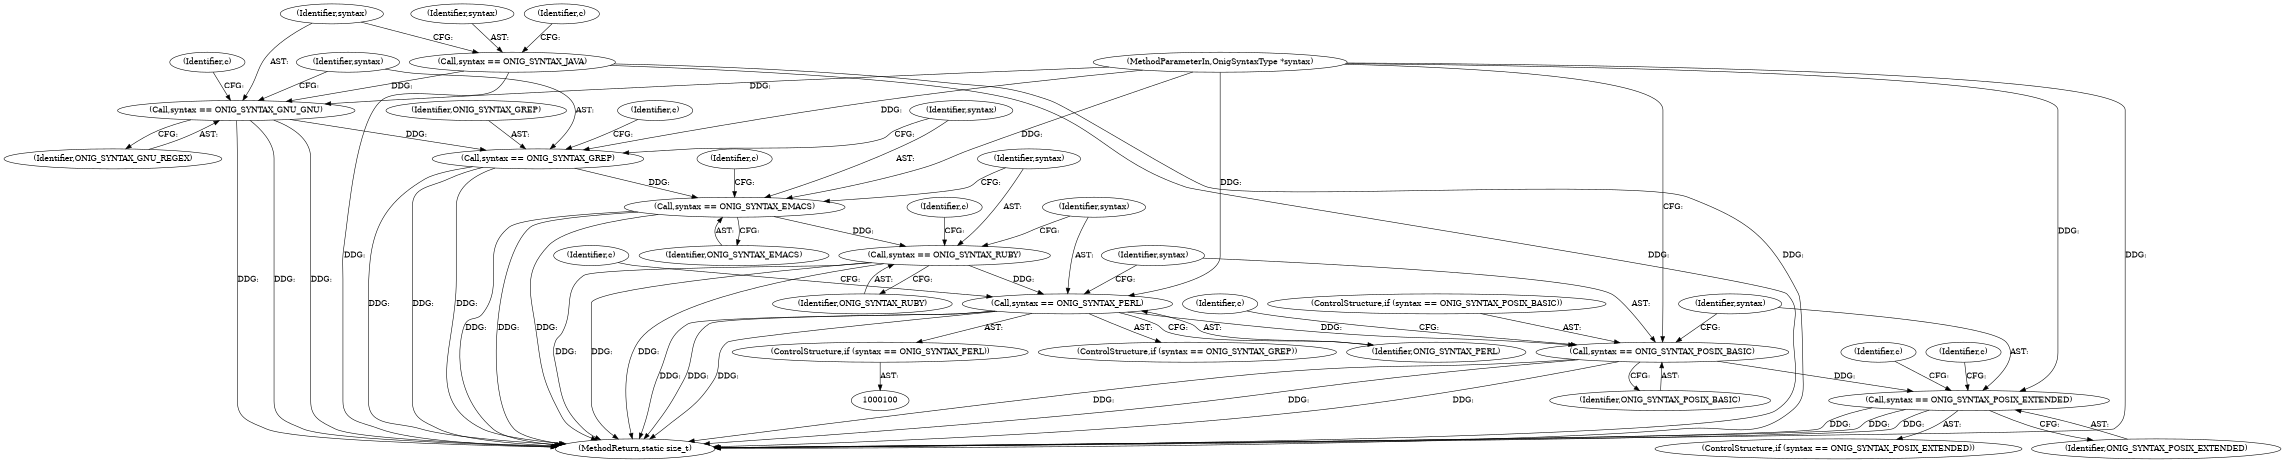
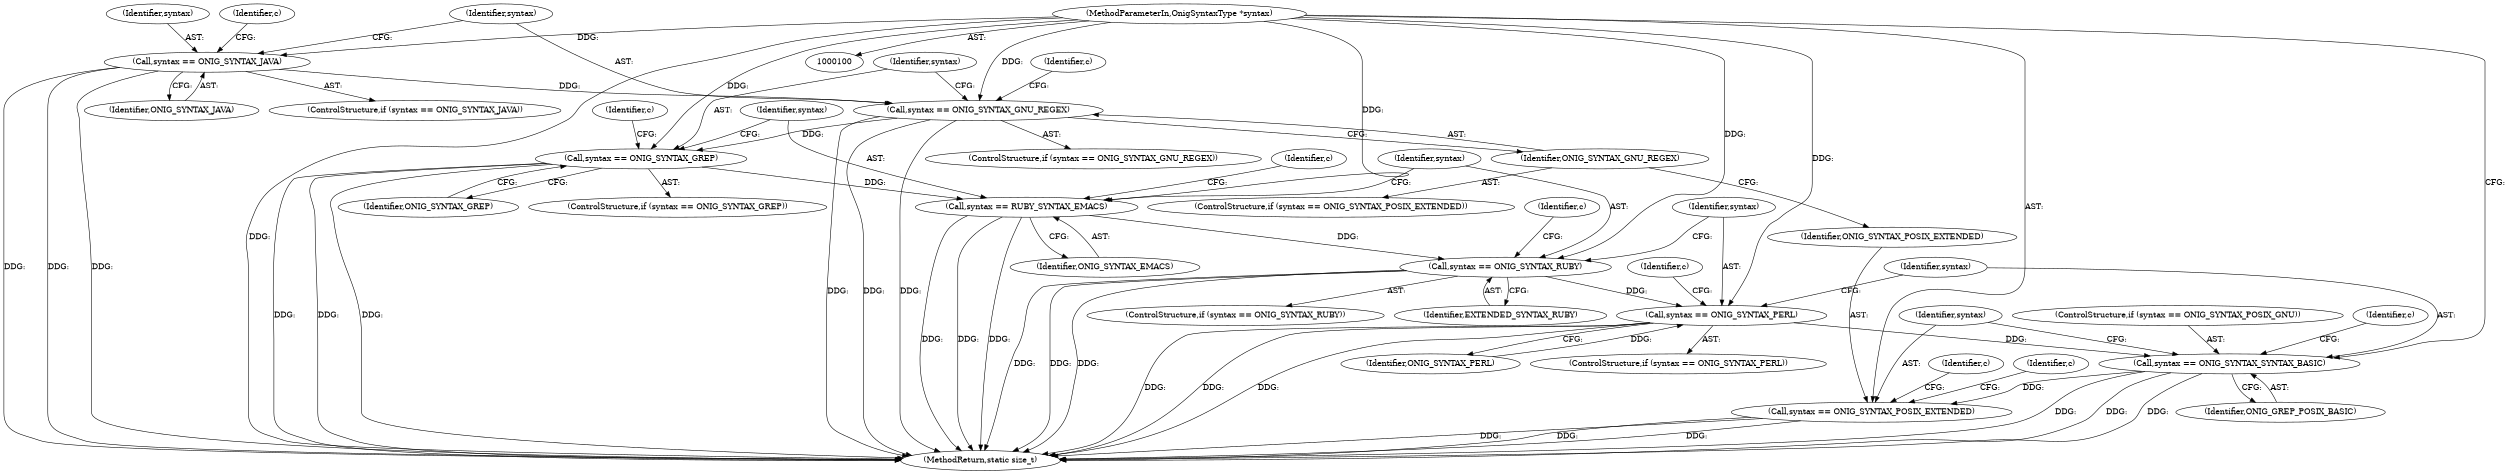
none -> (672, 29)
none -> (1660, 44)
none -> (172, 111)
(236, 111) -> (978, 111)
none -> (415, 111)
(522, 135) -> (509, 183)
none -> (1093, 159)
none -> (537, 183)
(735, 207) -> (1027, 207)
(2070, 231) -> (2036, 207)
(862, 304) -> (1501, 316)
(1437, 304) -> (2178, 316)
none -> (1236, 316)
(1122, 327) -> (658, 181)
(1214, 328) -> (1642, 340)
(1662, 352) -> (2229, 364)
(880, 374) -> (974, 33)
(1660, 401) -> (2281, 412)
(1932, 428) -> (1470, 182)
(2035, 428) -> (1758, 191)
